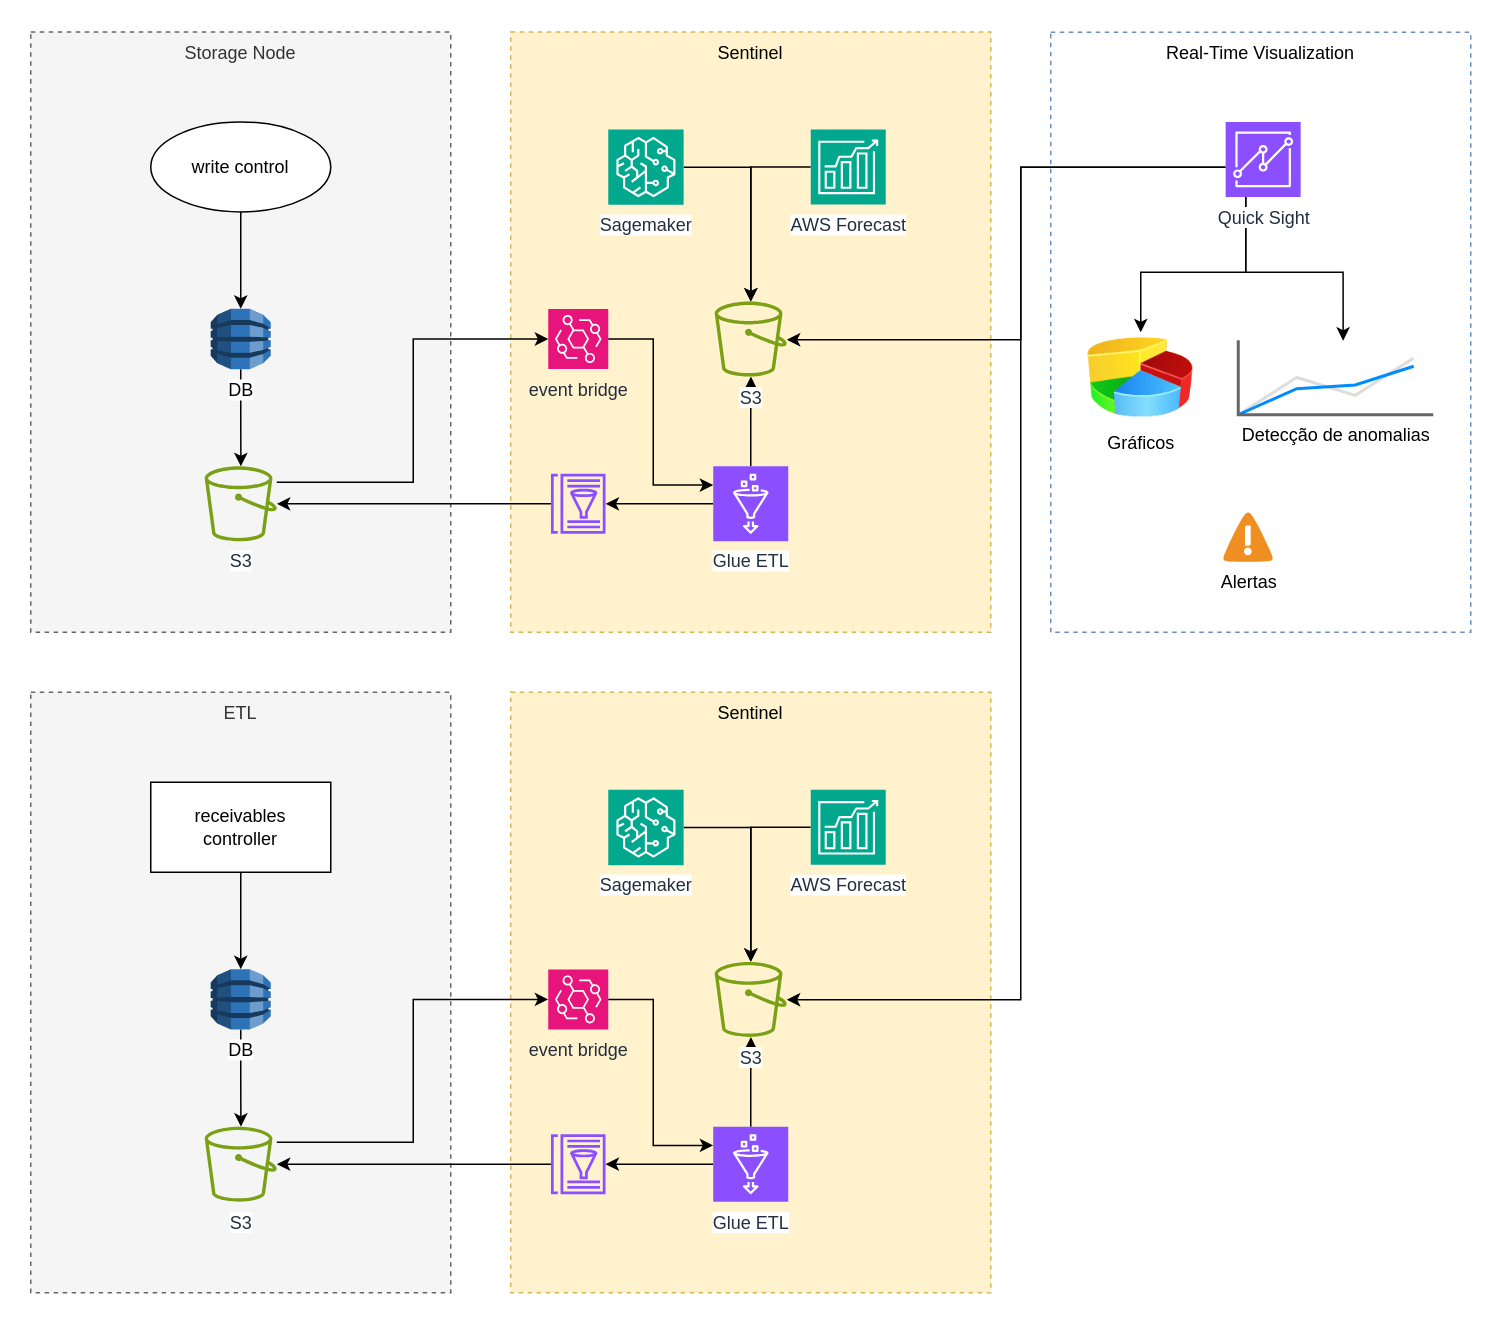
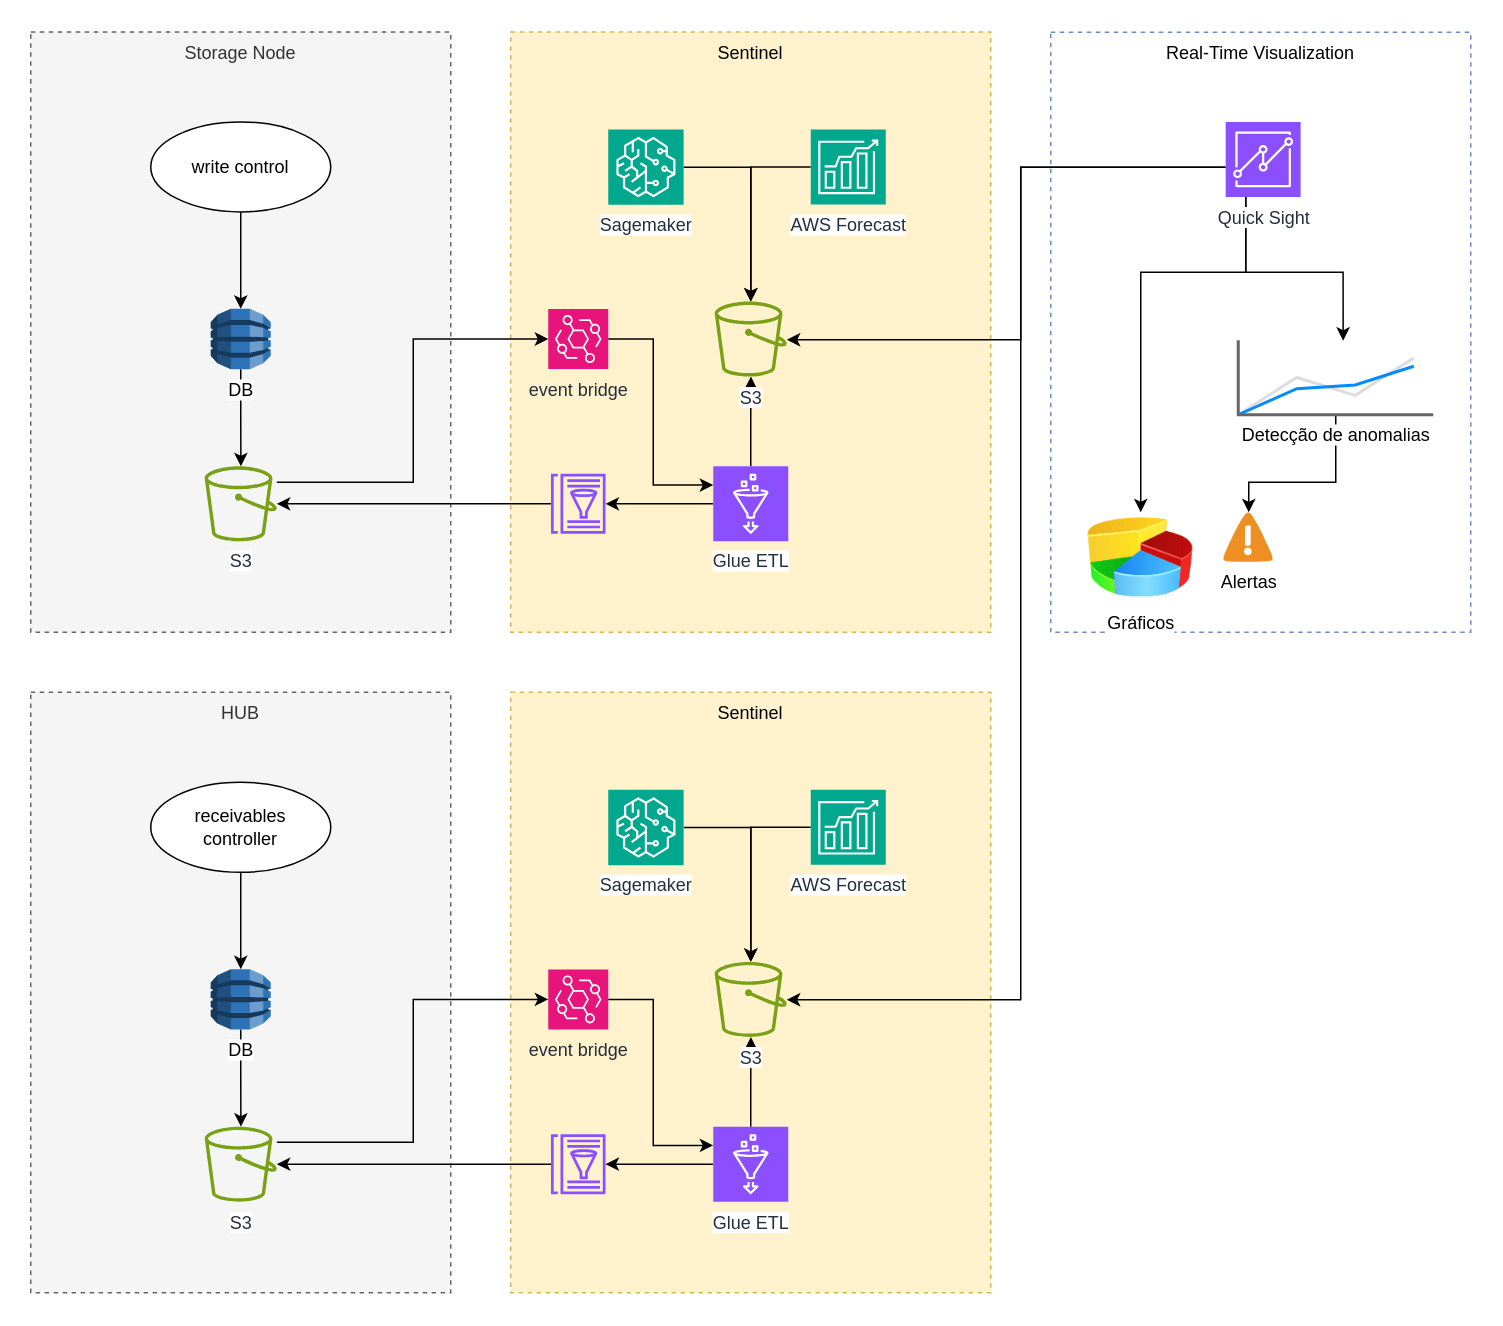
(1141, 377) -> (1141, 557)
none -> (1302, 482)
(241, 714) -> (241, 714)
(241, 827) -> (241, 827)
